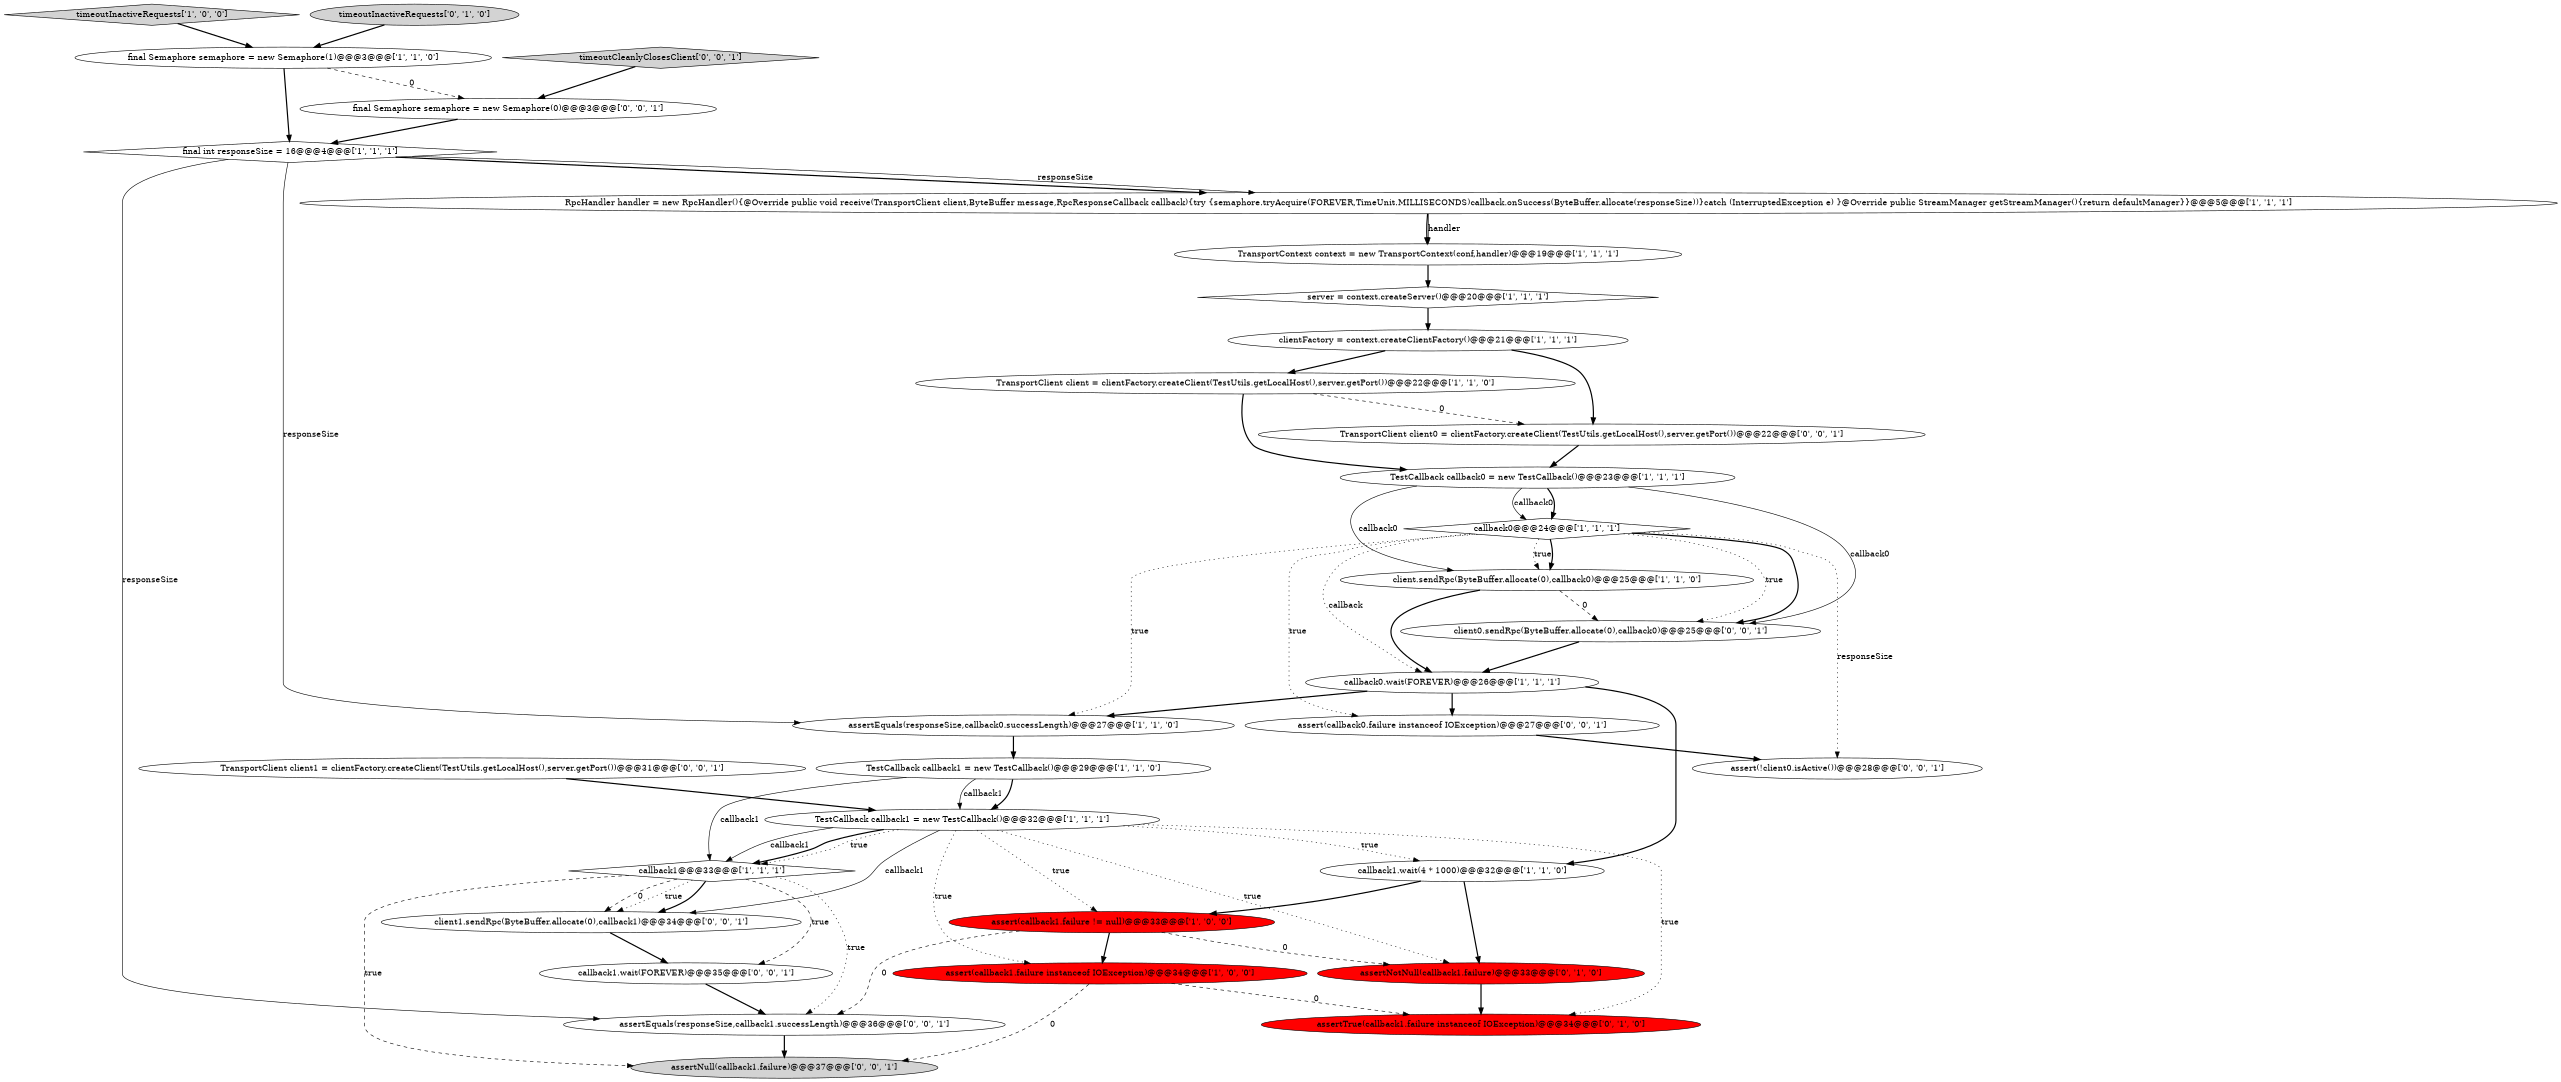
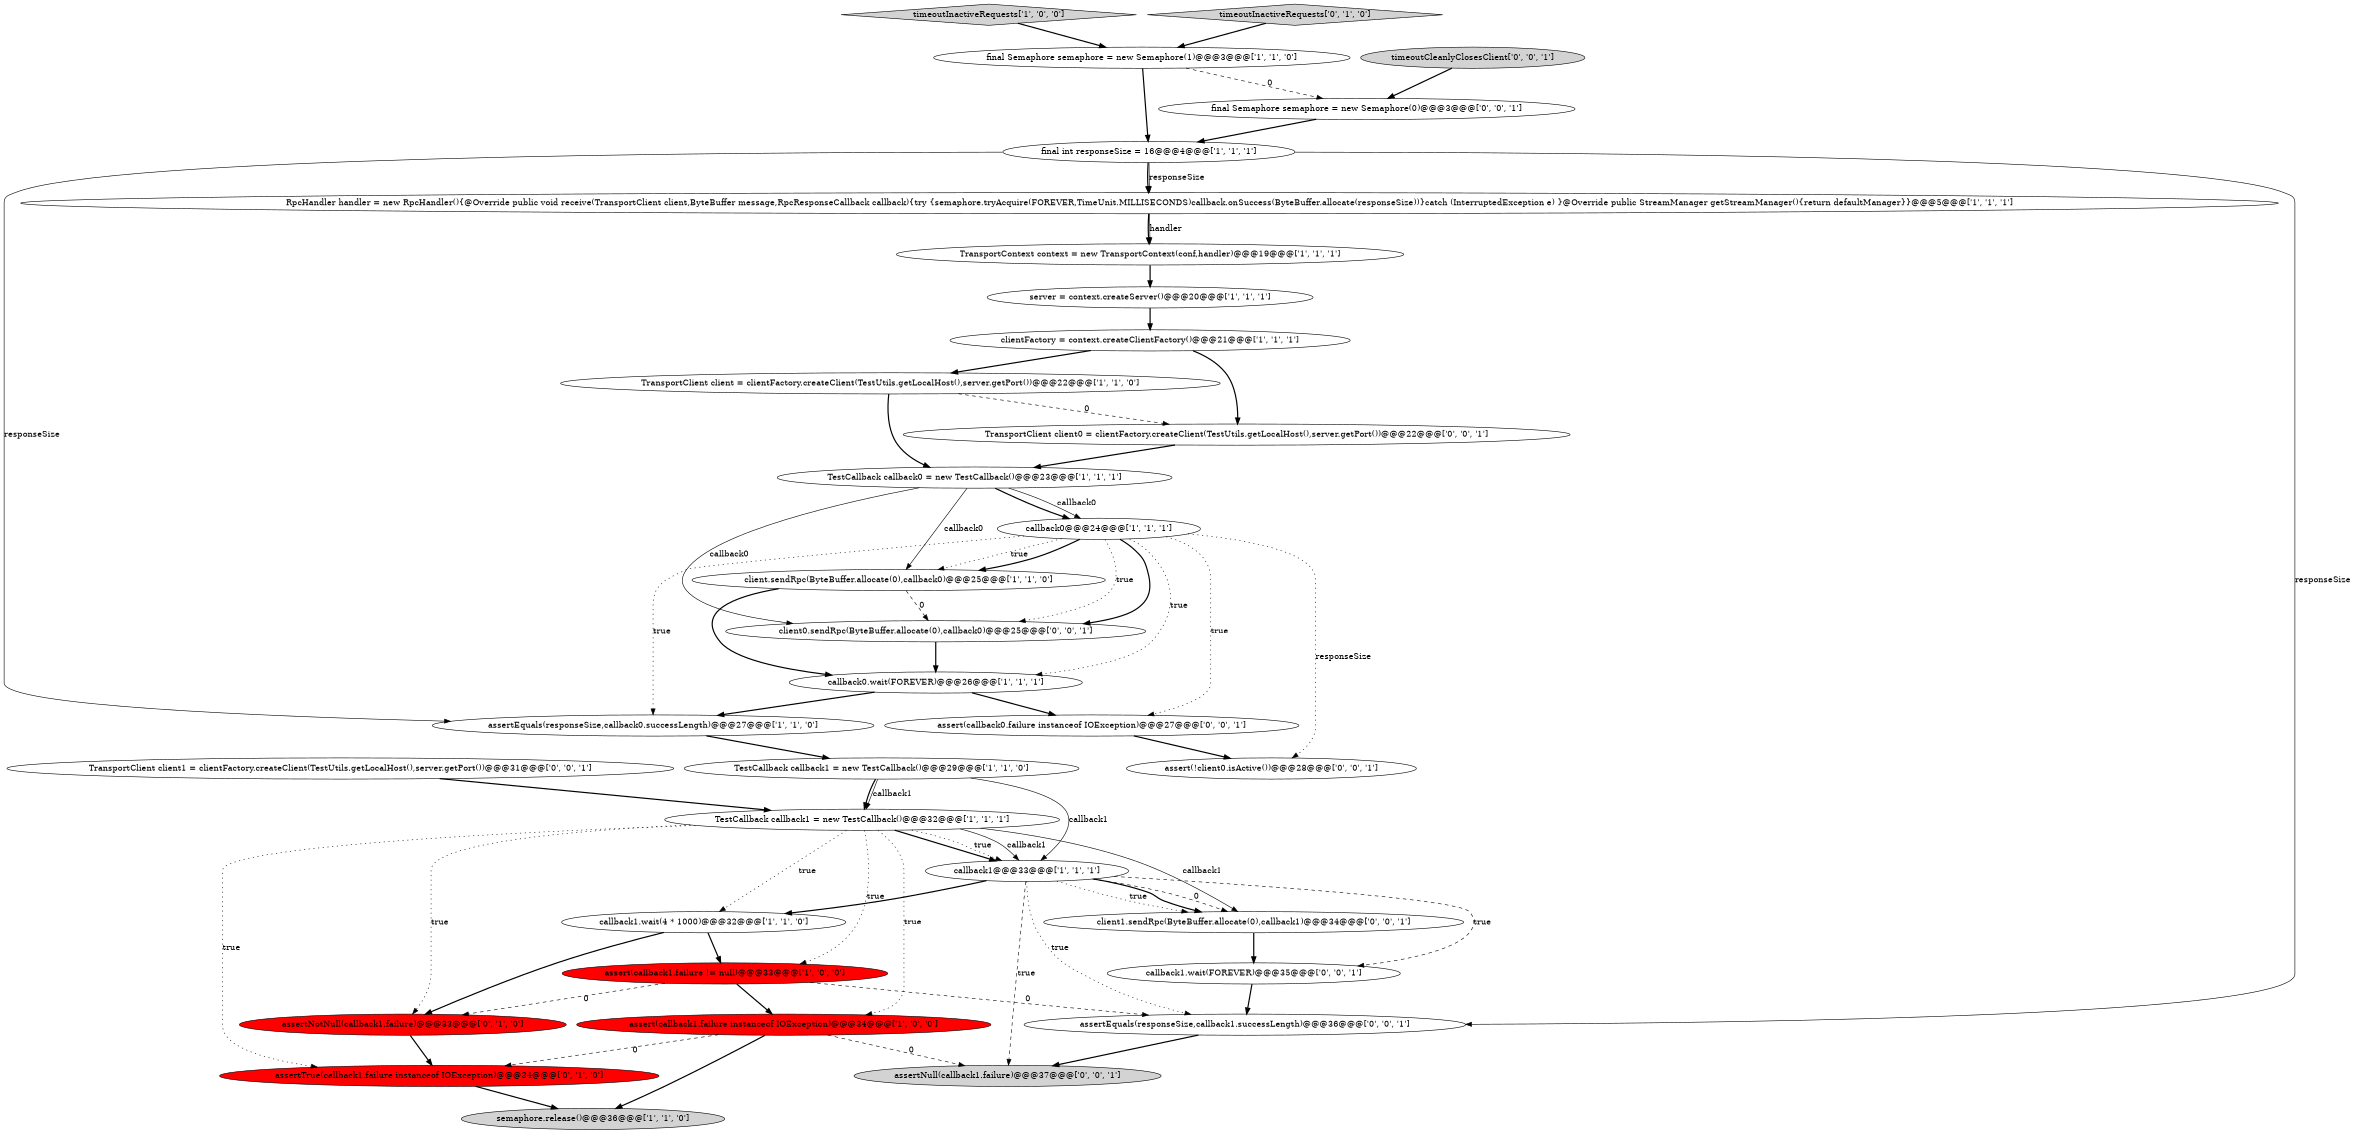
(415, 15) -> (1295, 15)
(661, 58) -> (1473, 58)
(290, 152) -> (1149, 152)
(1428, 297) -> (1150, 297)
(1547, 529) -> (1099, 529)
(1346, 606) -> (1179, 606)
(1676, 779) -> (889, 900)
(712, 871) -> (1027, 871)
none -> (593, 1119)
